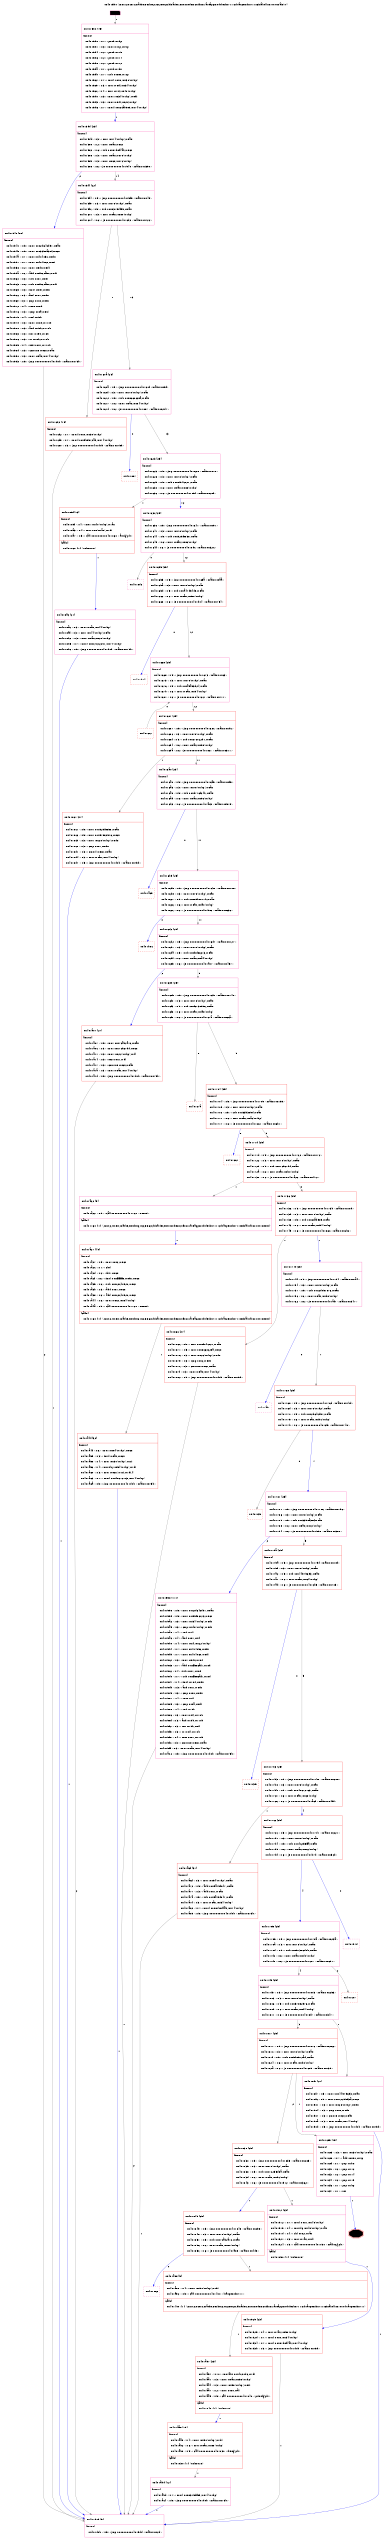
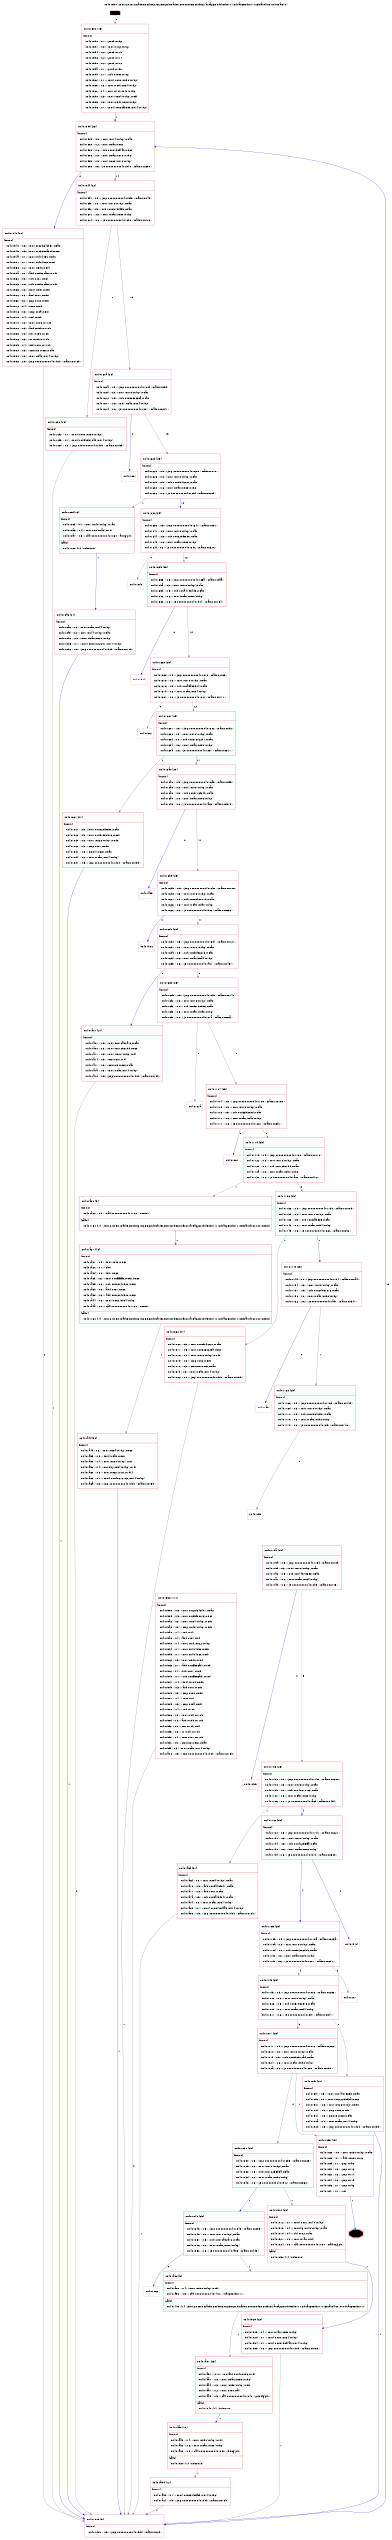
(154, 712) -> (154, 713)
none -> (386, 1341)
(306, 1514) -> none
